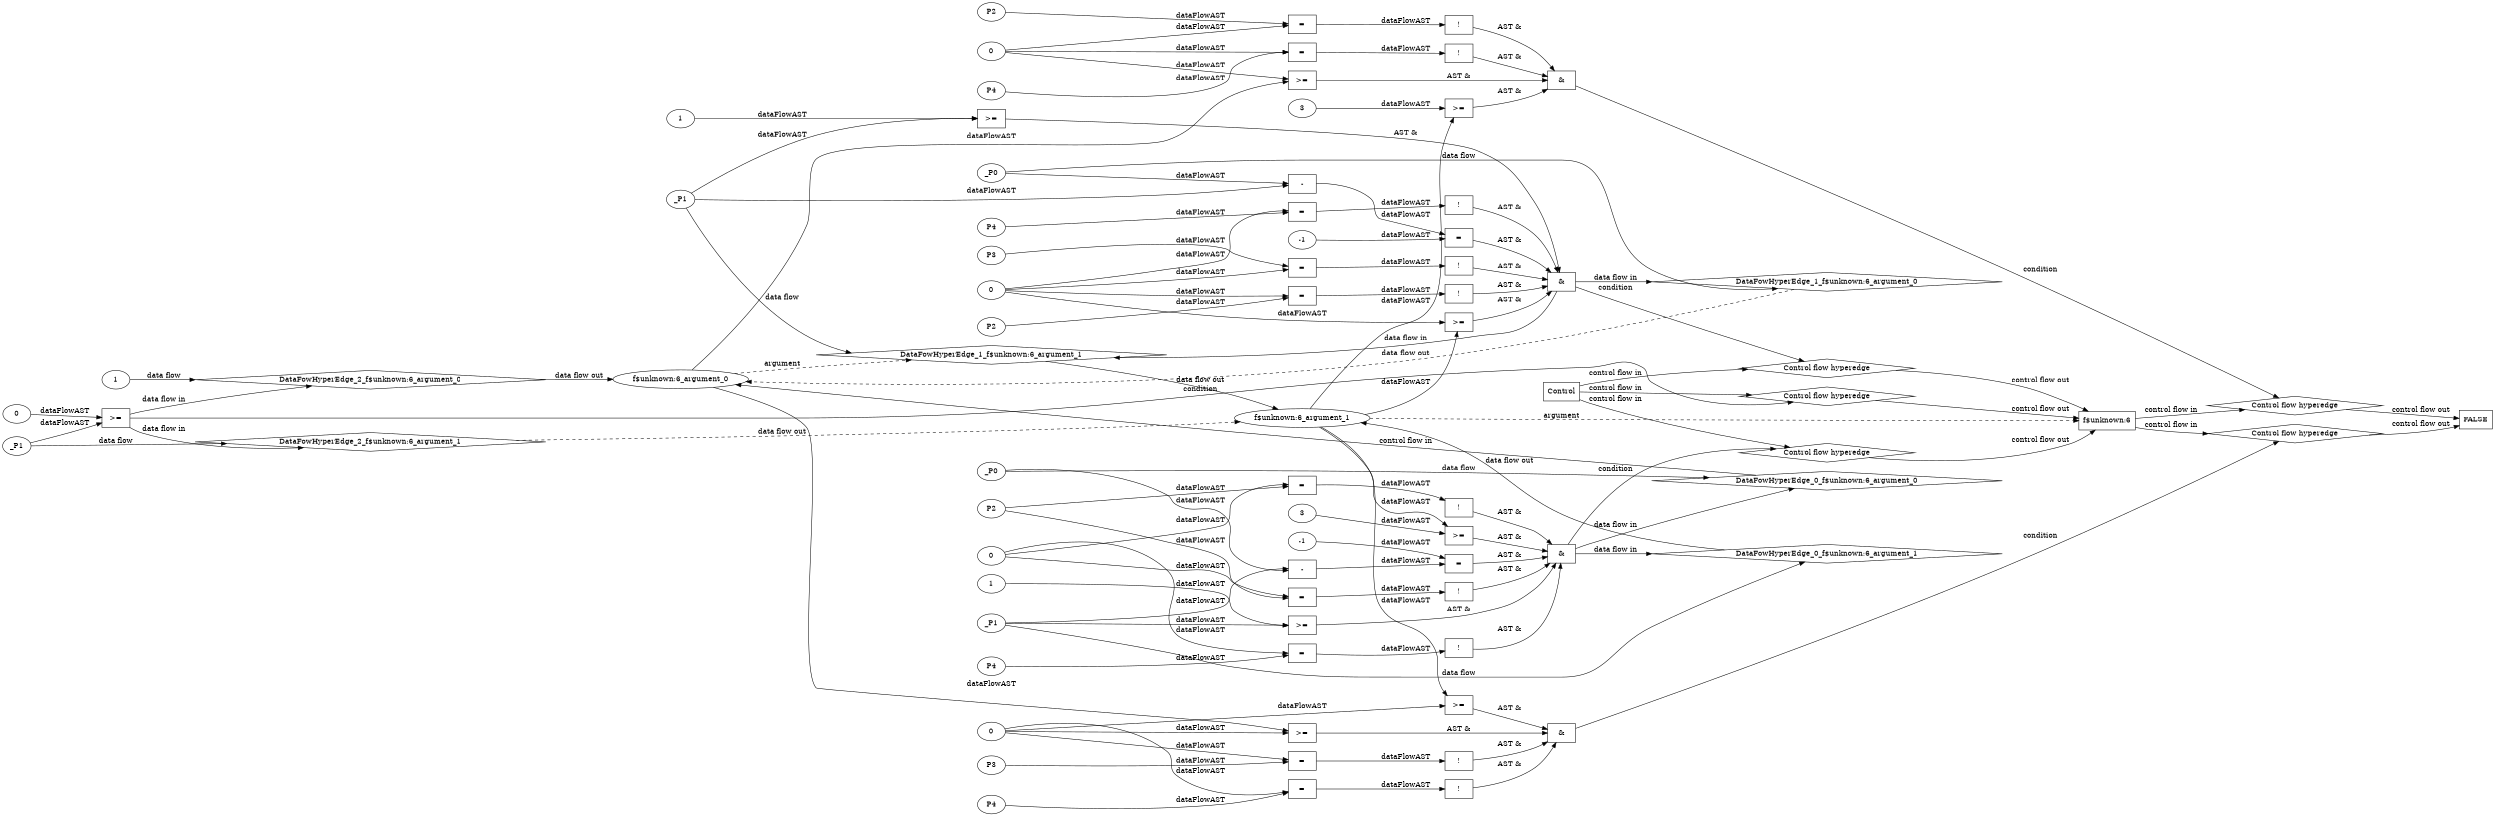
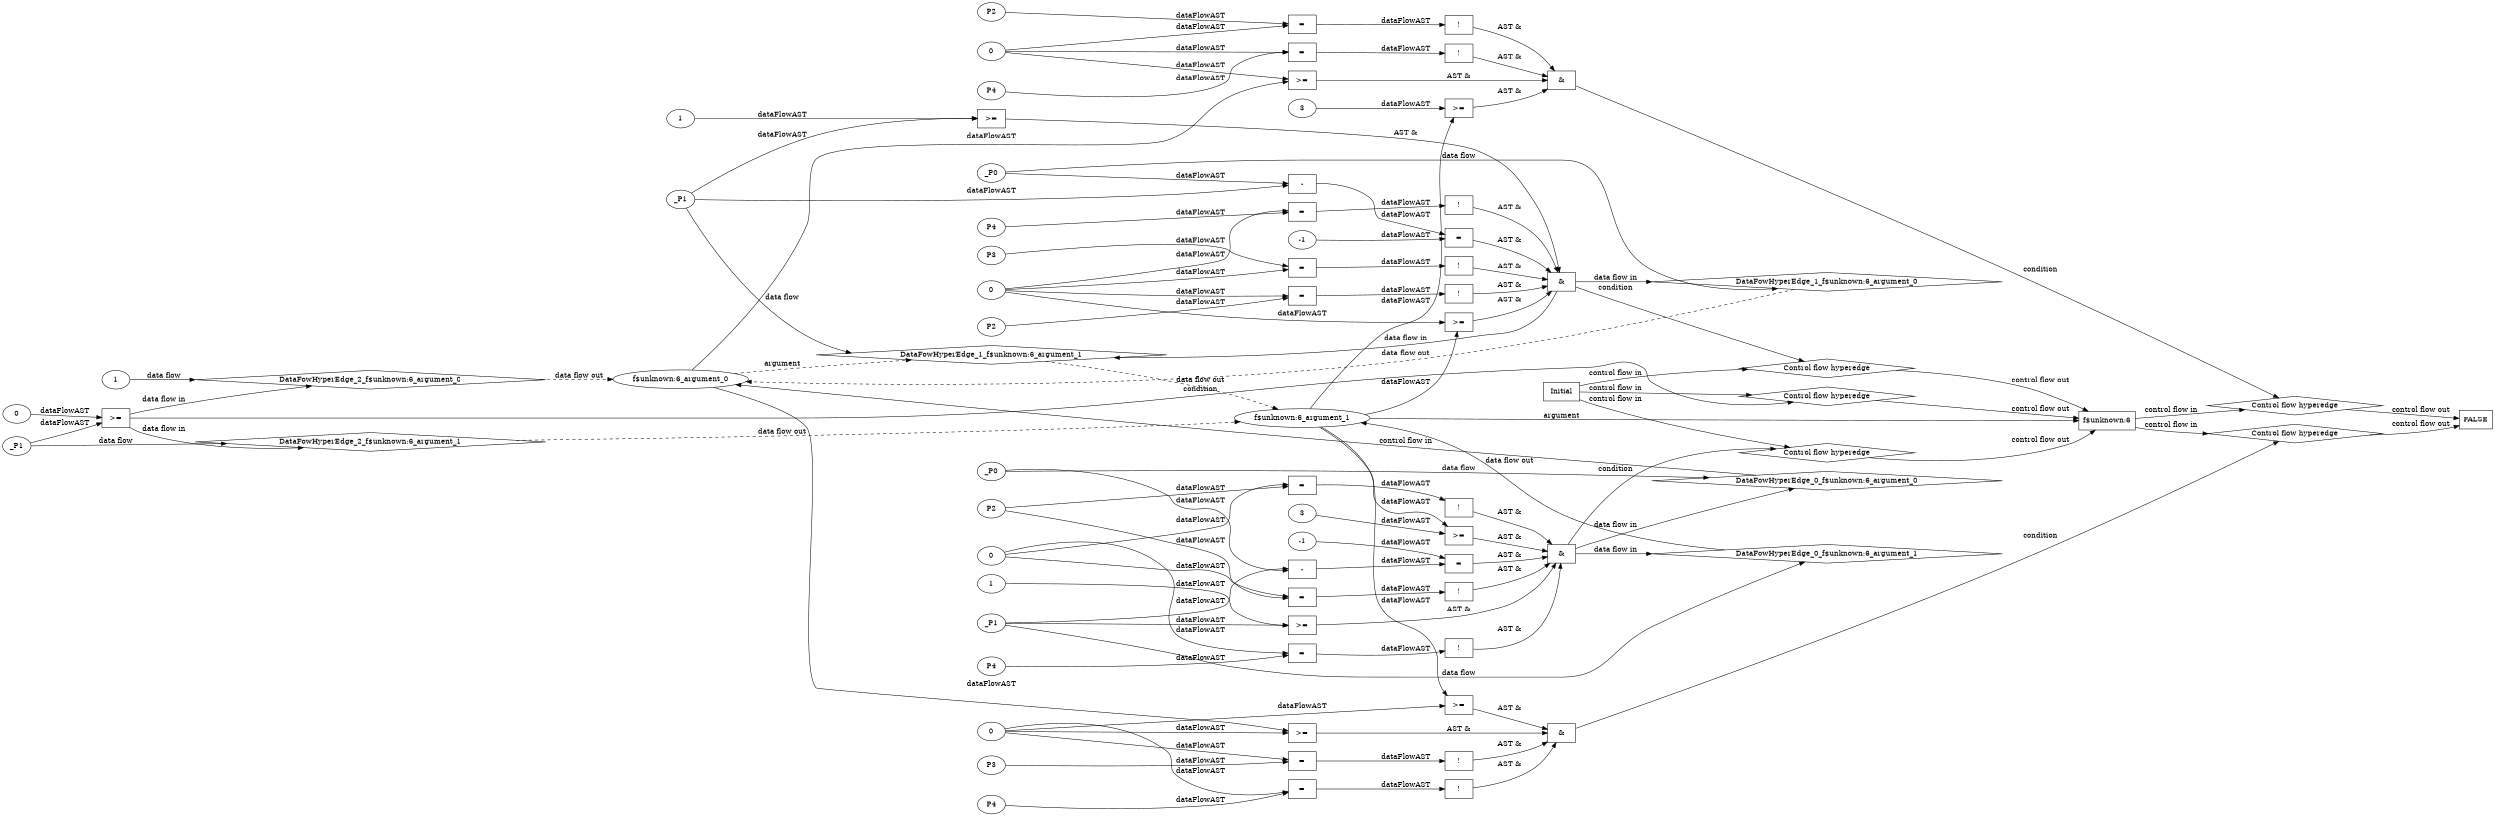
(1143, 376) -> (1143, 376)
(574, 379) -> (574, 379)
(1562, 392) -> (1562, 392)
(1722, 420) -> (1722, 420)
